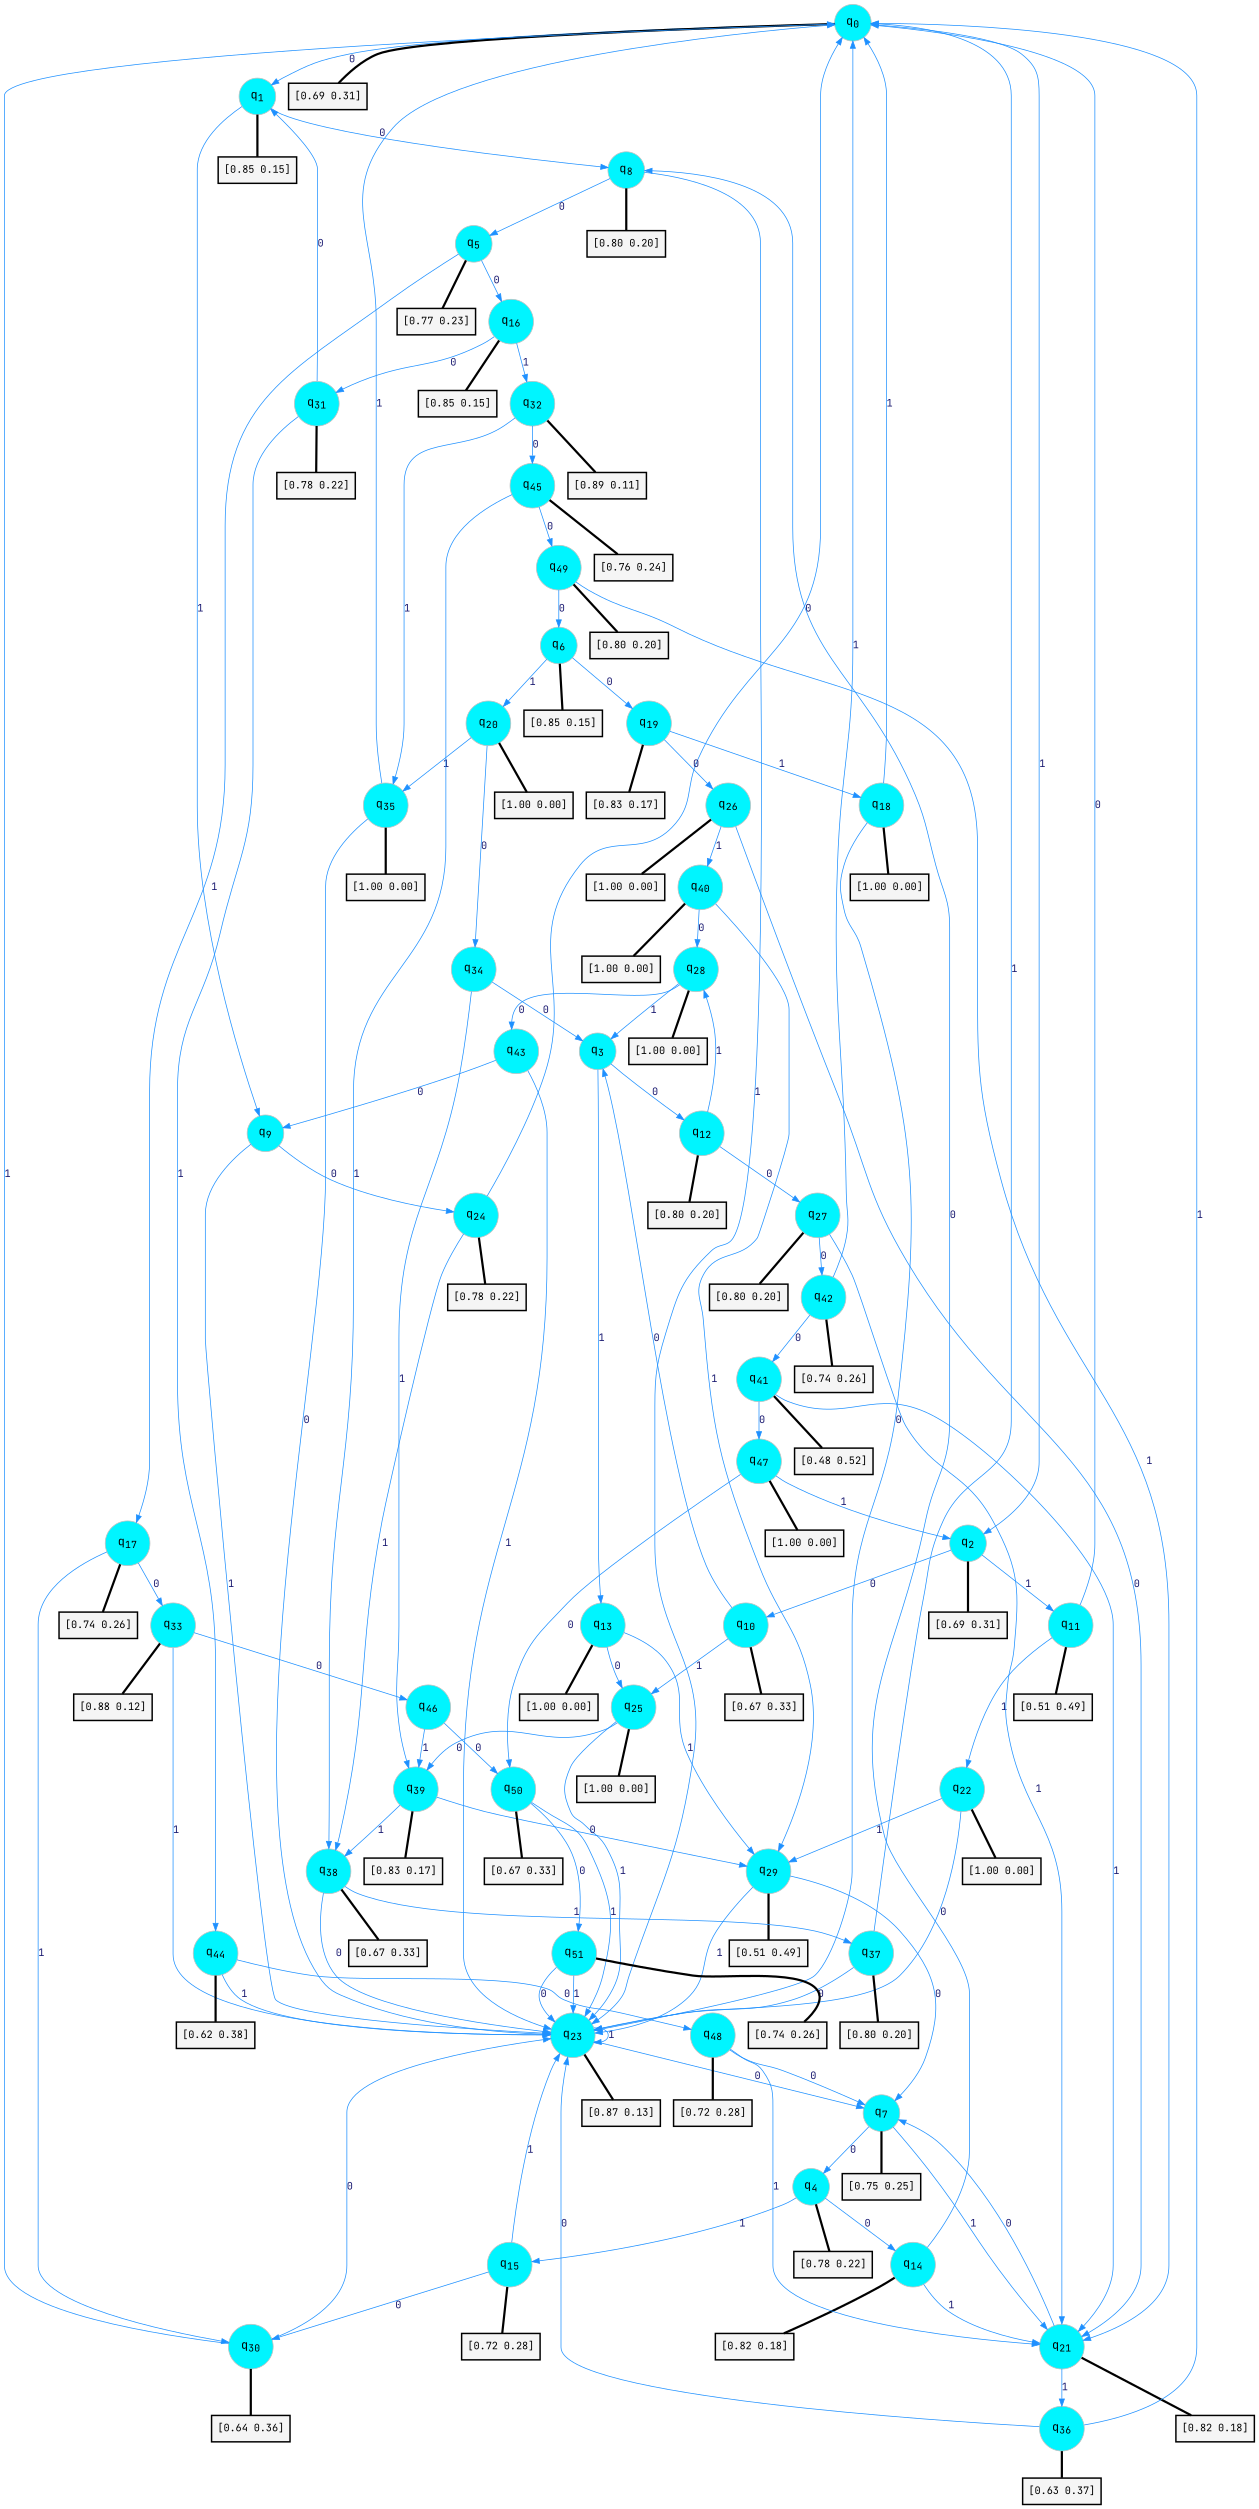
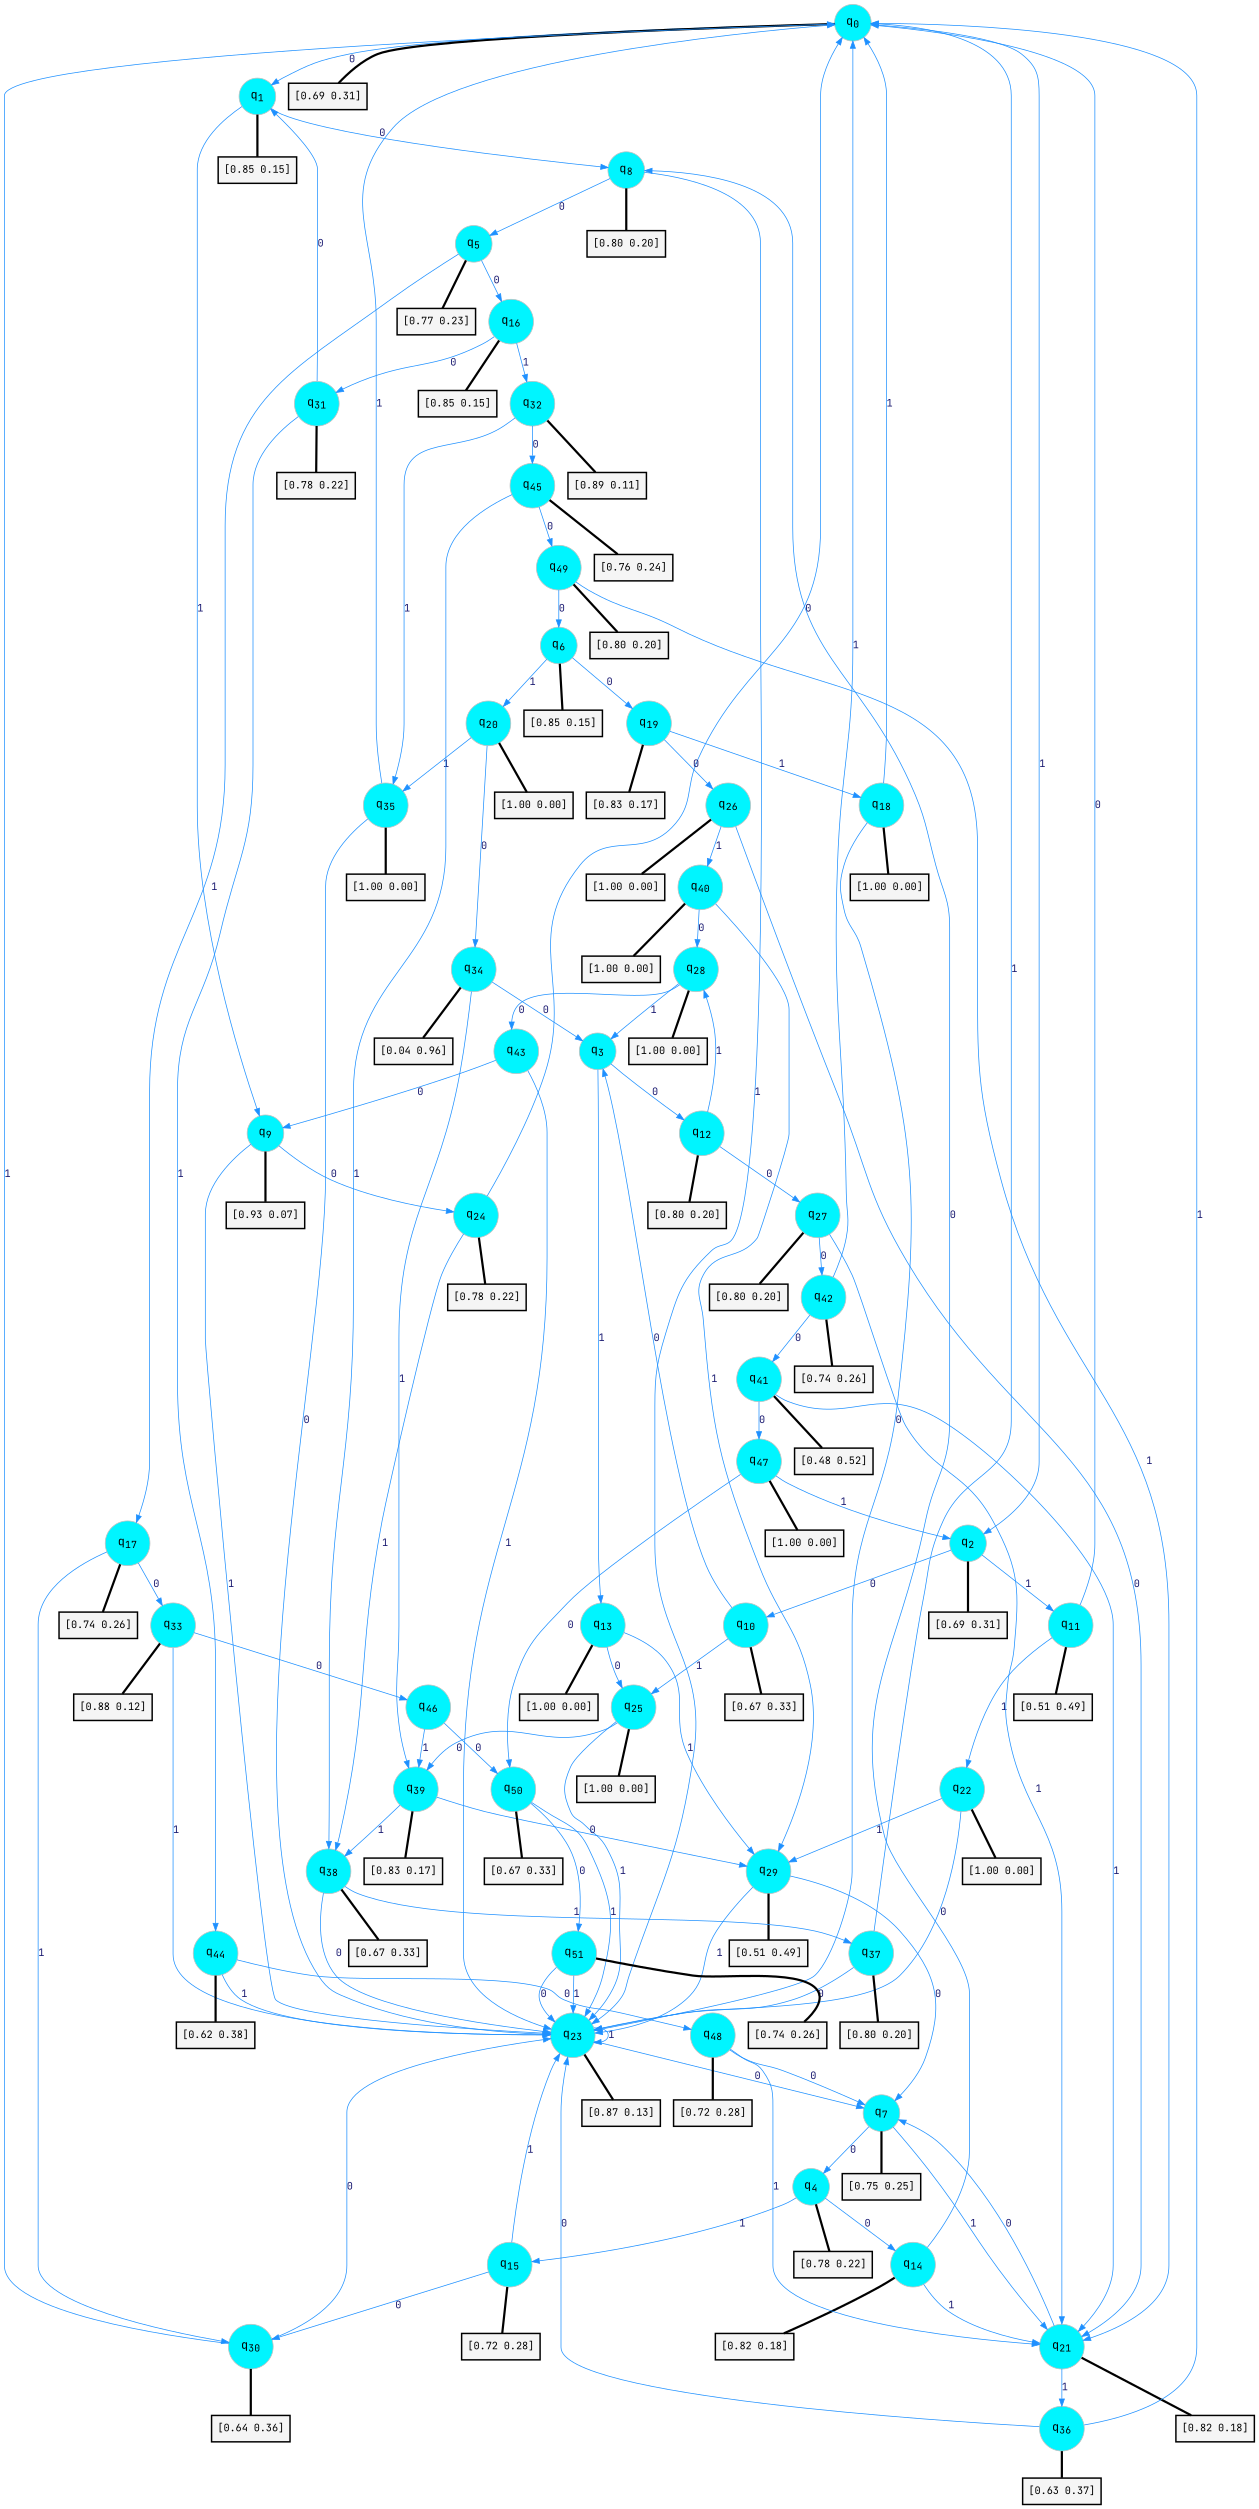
none -> (414, 1051)
none -> (265, 1215)
